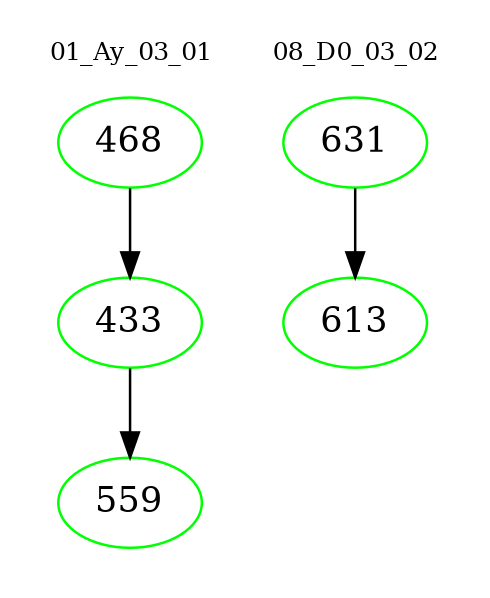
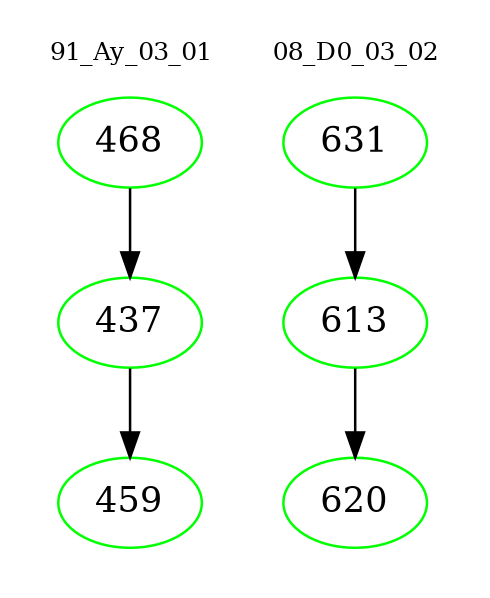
(131, 54) -> (131, 54)
(130, 323) -> (130, 323)
(130, 503) -> (130, 503)
none -> (355, 503)
